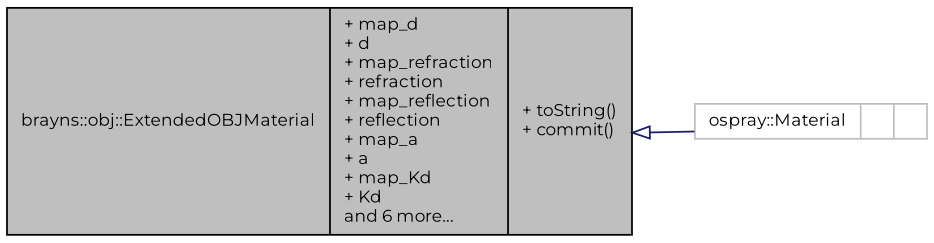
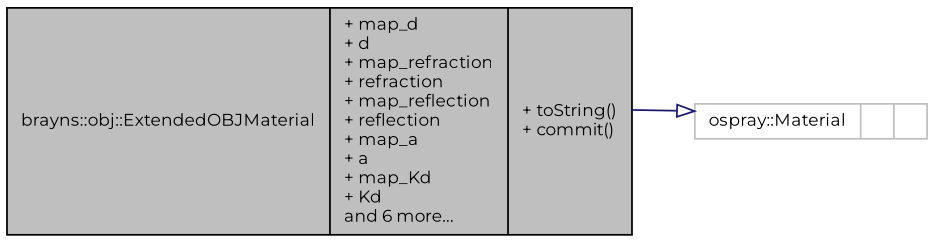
(672, 132) -> (655, 110)
